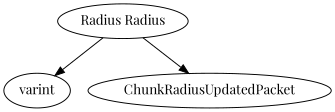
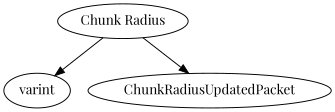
(123, 21) -> (123, 21)
